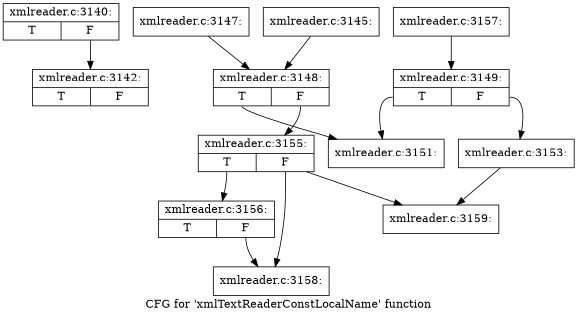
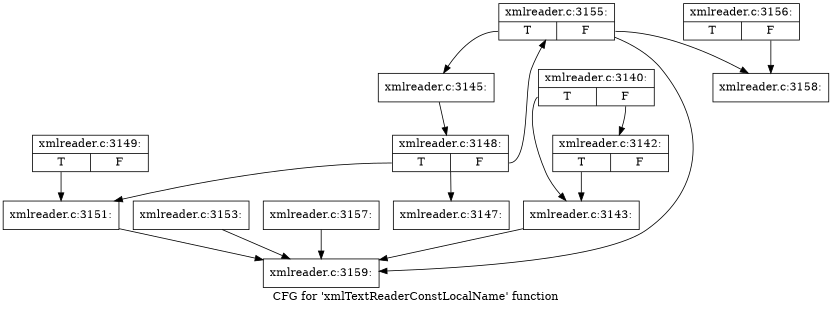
(451, 49) -> (321, 240)
(226, 50) -> (451, 182)
(522, 111) -> none
(226, 183) -> (469, 43)
none -> (581, 215)
none -> (187, 243)
